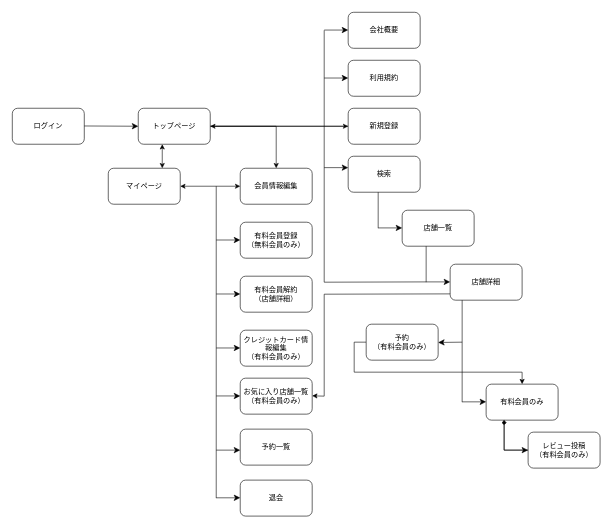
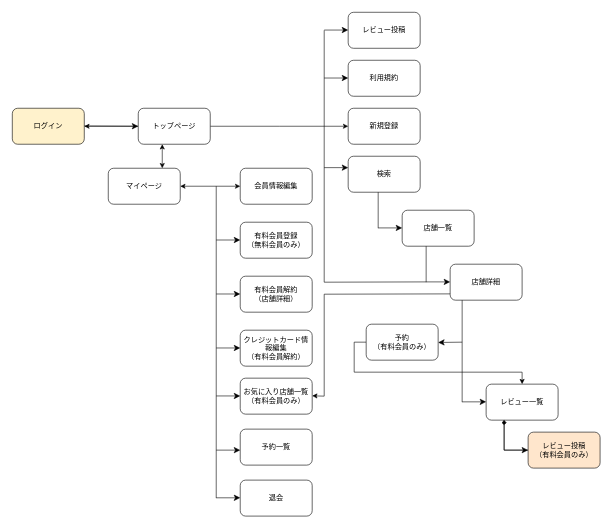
(384, 30) -> (384, 30)
(48, 126) -> (48, 126)
(347, 126) -> none
(276, 162) -> (136, 126)
(276, 348) -> (276, 348)
(522, 402) -> (522, 402)
(564, 450) -> (564, 450)
